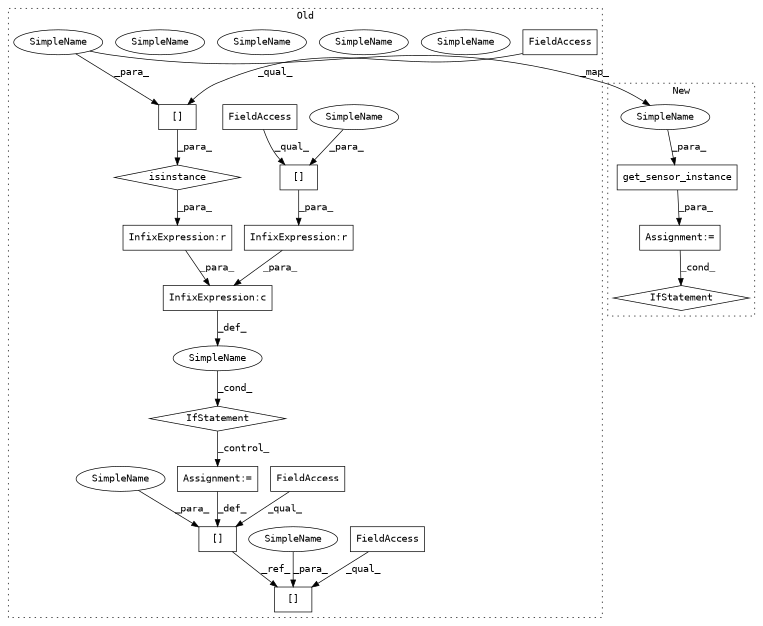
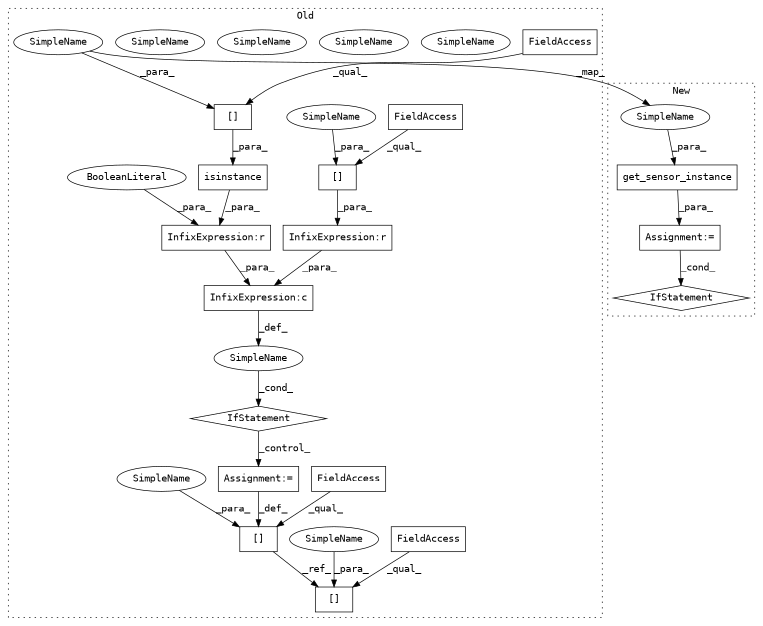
none -> (127, 177)
(177, 177) -> (233, 177)
